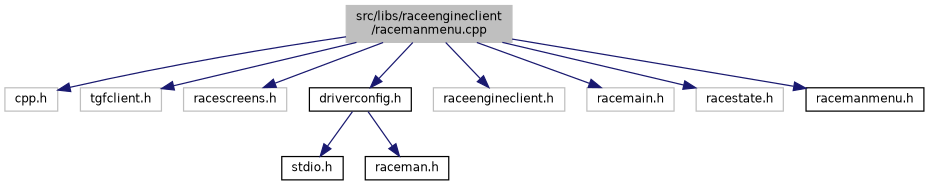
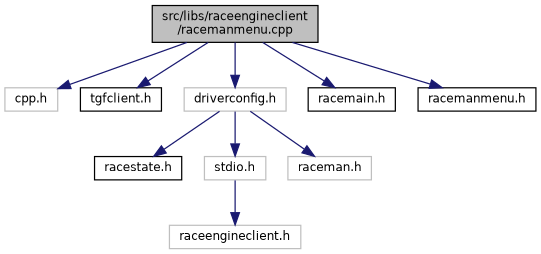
(429, 24) -> (235, 24)
(463, 61) -> (235, 196)
(593, 64) -> (192, 130)
(121, 99) -> (121, 99)
(235, 99) -> none
(360, 99) -> (235, 99)
(630, 99) -> (352, 99)
(740, 99) -> (138, 168)
(312, 168) -> (235, 168)
(407, 168) -> (330, 168)
